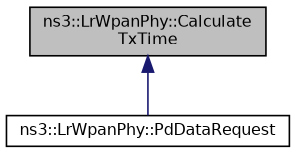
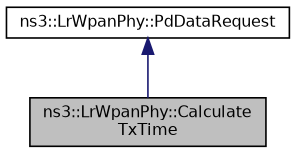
(148, 94) -> (148, 76)
